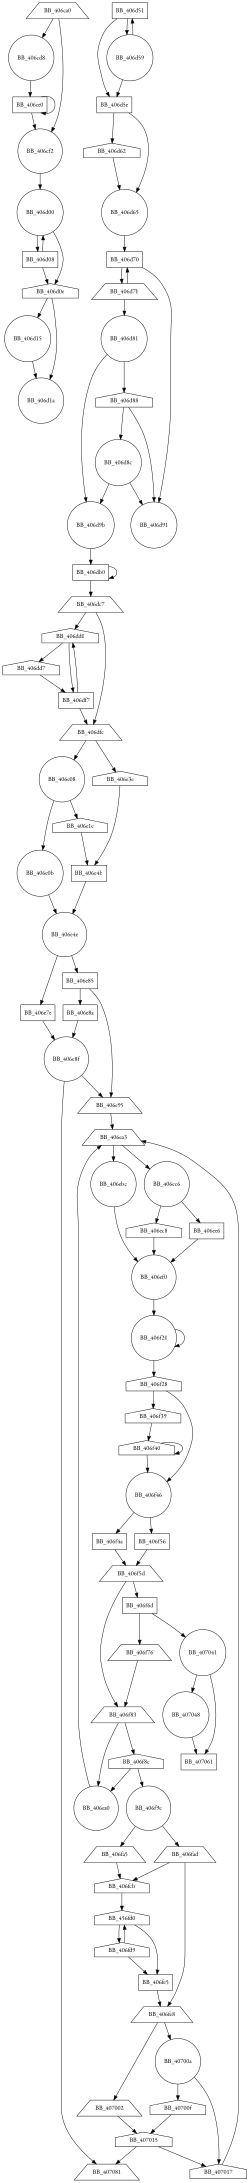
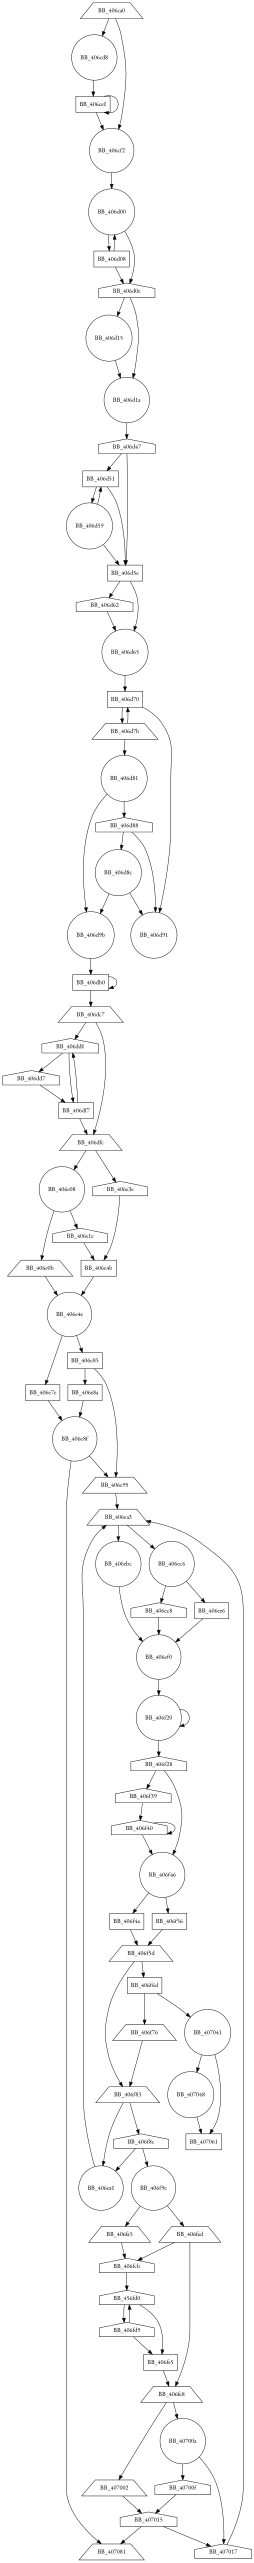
none -> (127, 447)
(40, 873) -> (40, 1268)
